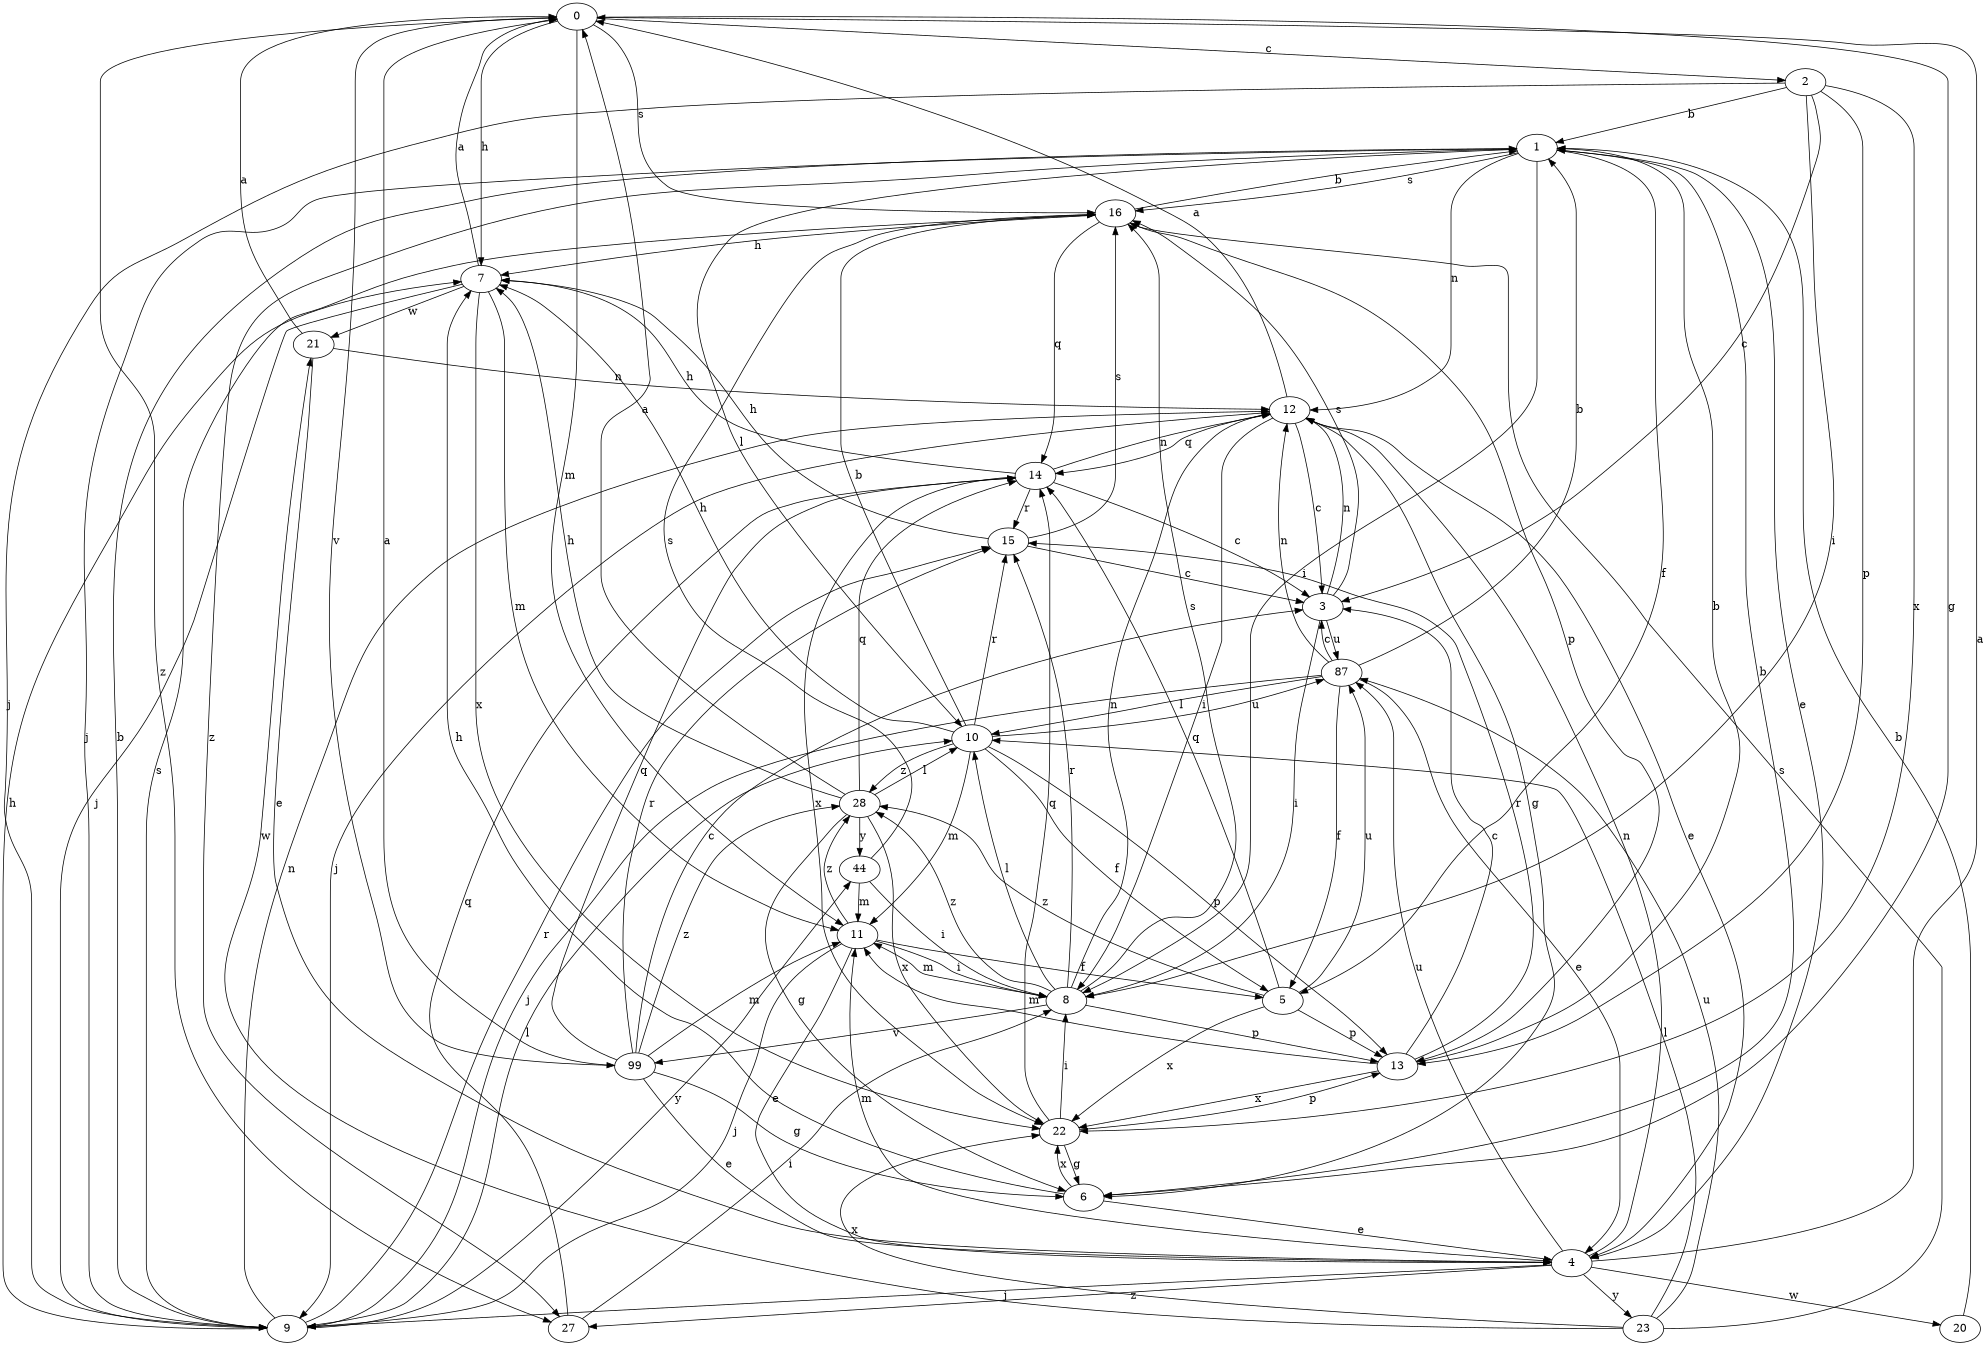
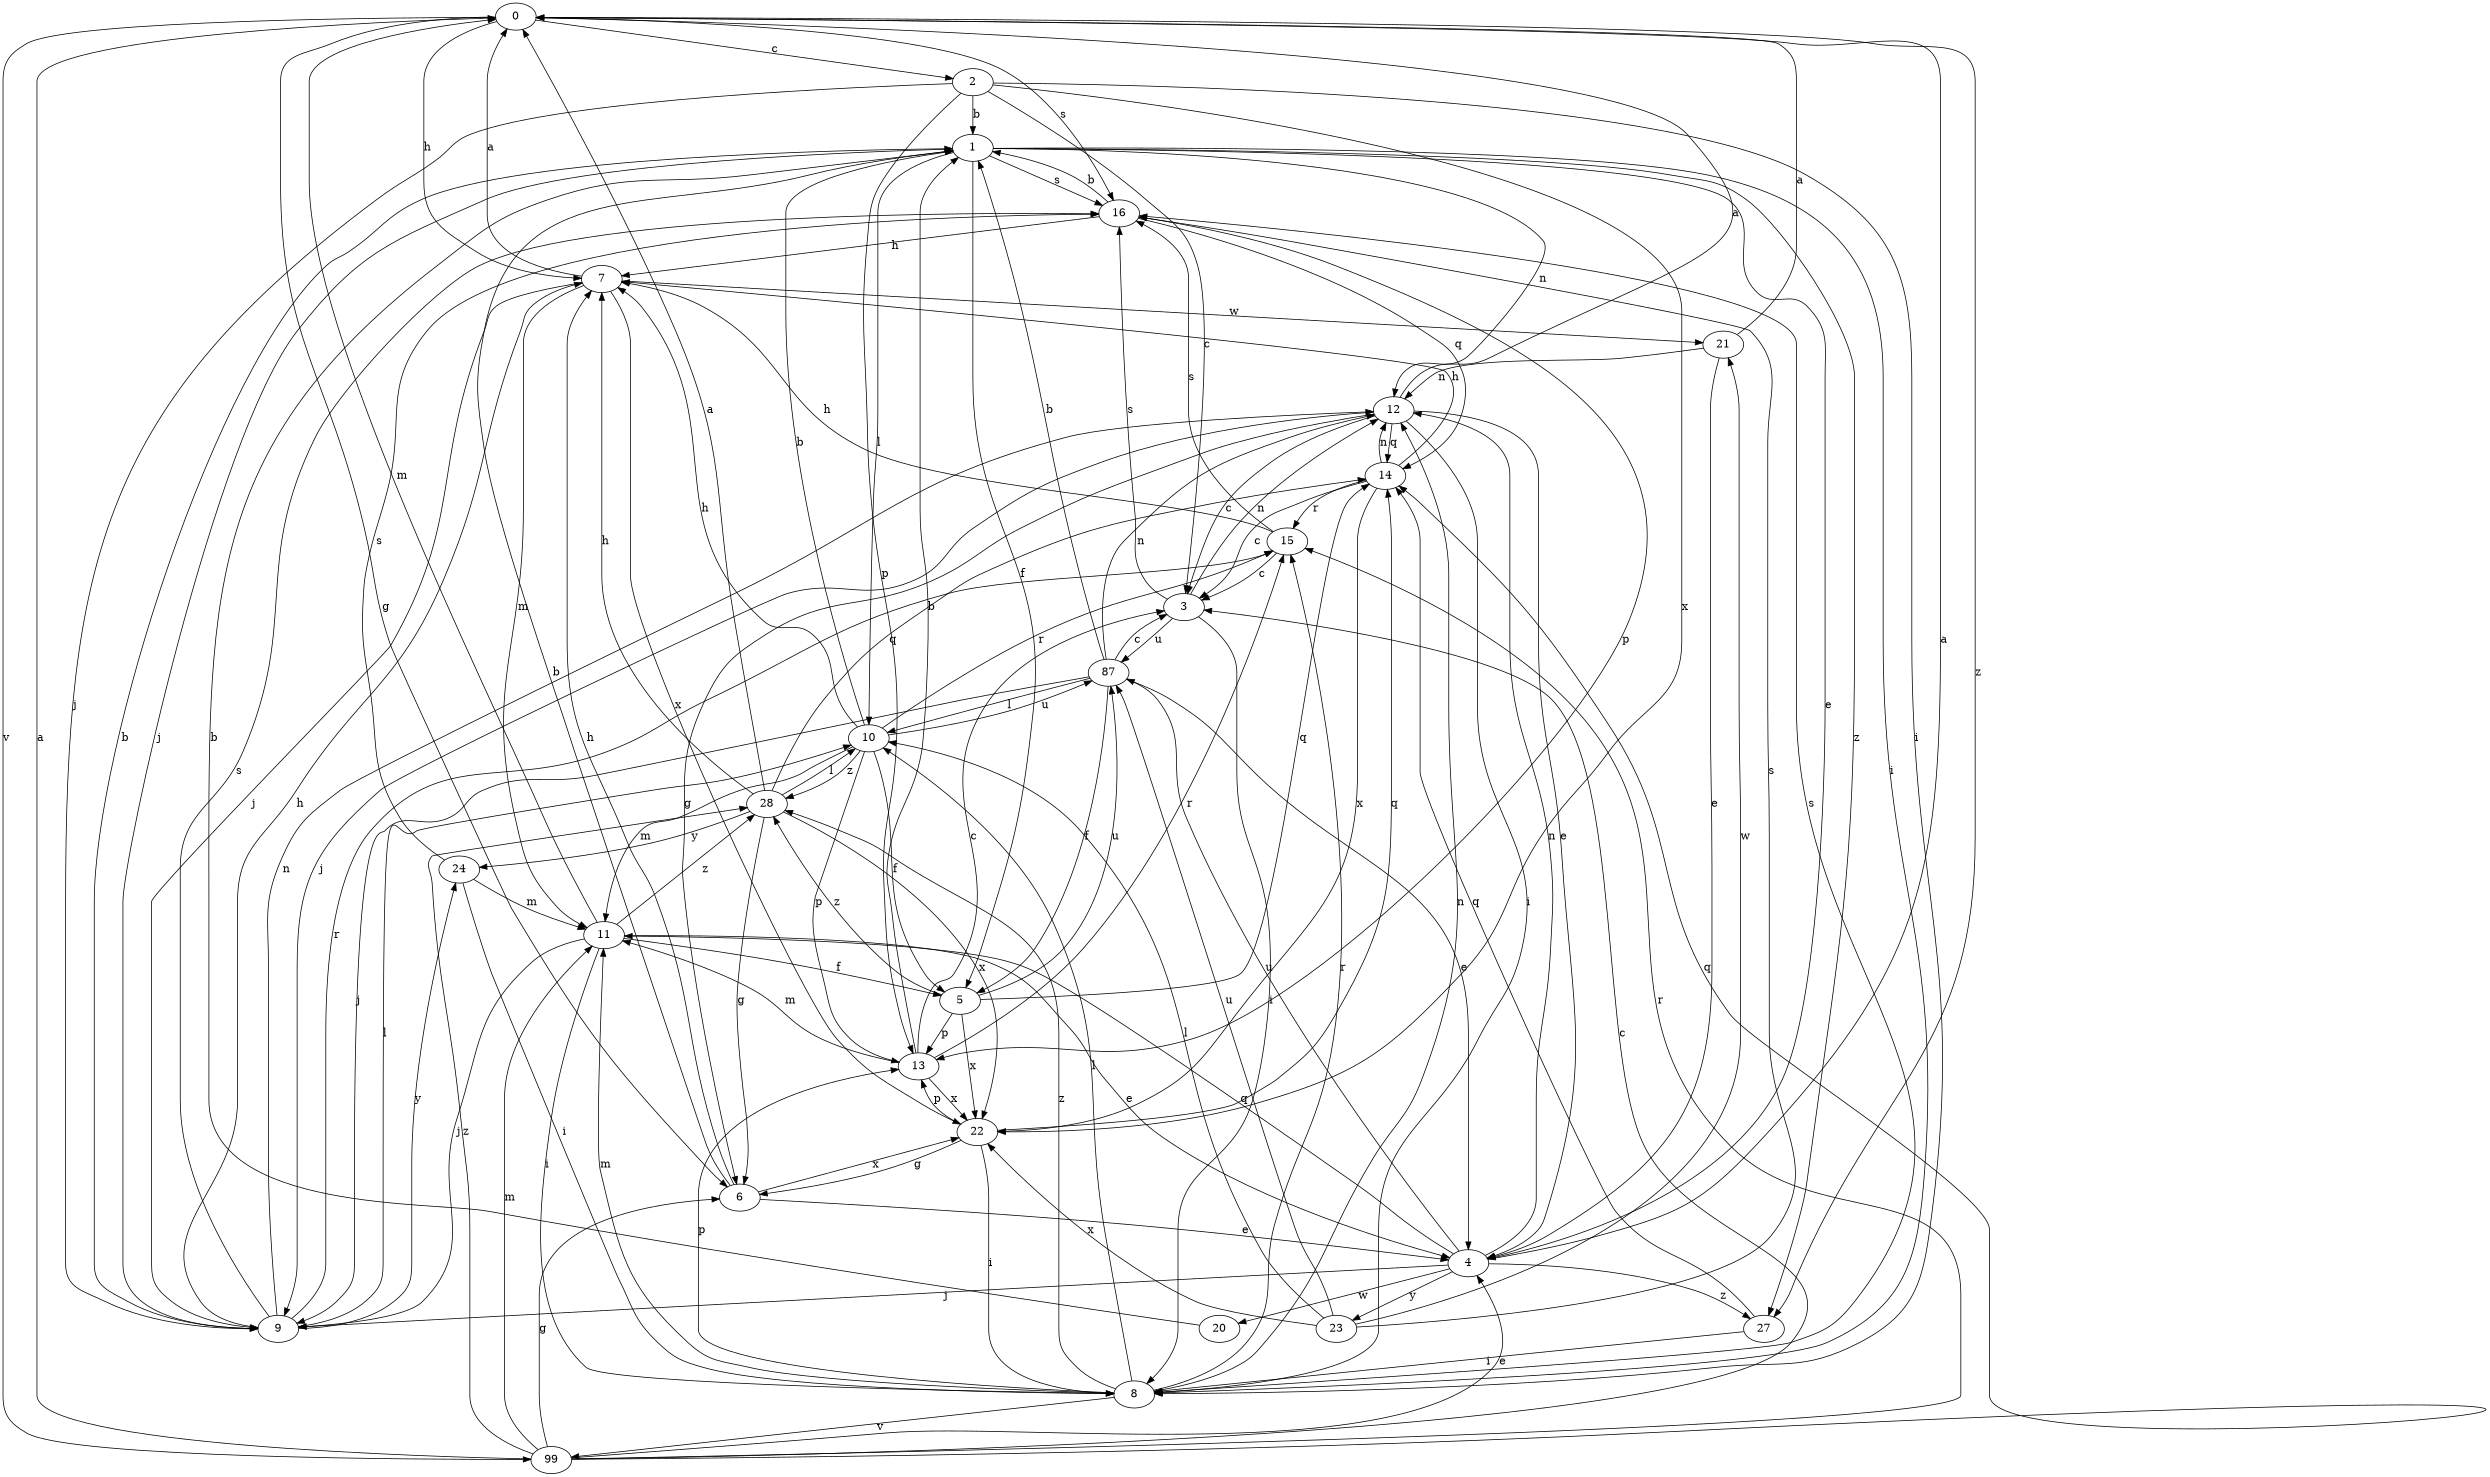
(841, 383) -> (791, 402)
(553, 532) -> (372, 424)
(860, 870) -> (459, 870)
(867, 1099) -> (1244, 1099)
